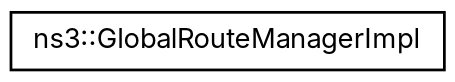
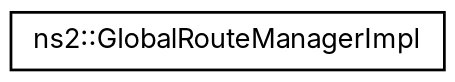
(228, 41) -> (228, 41)
